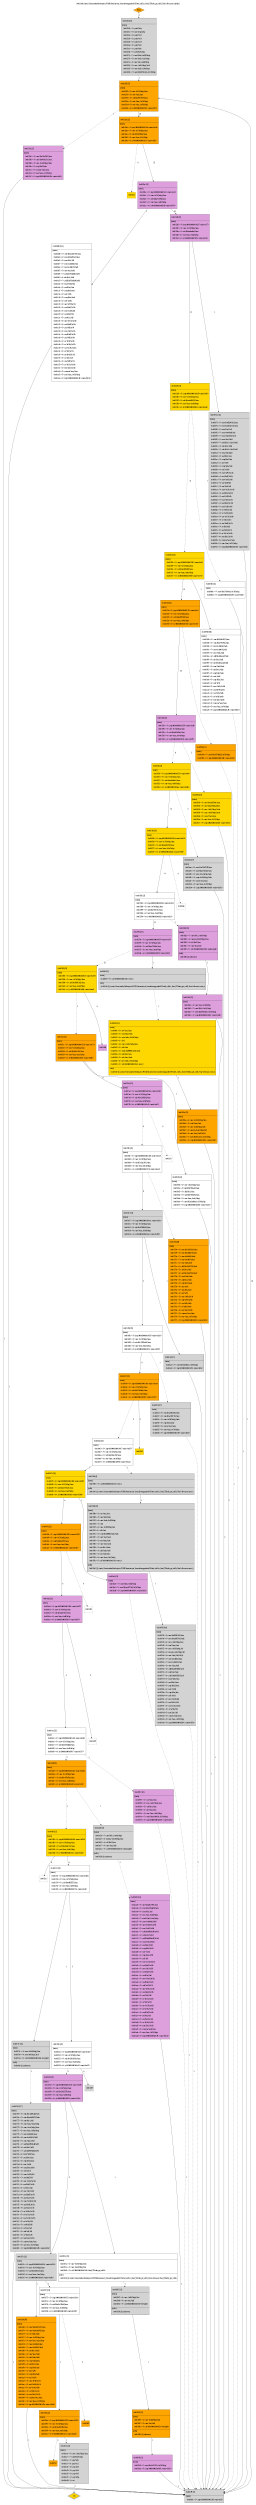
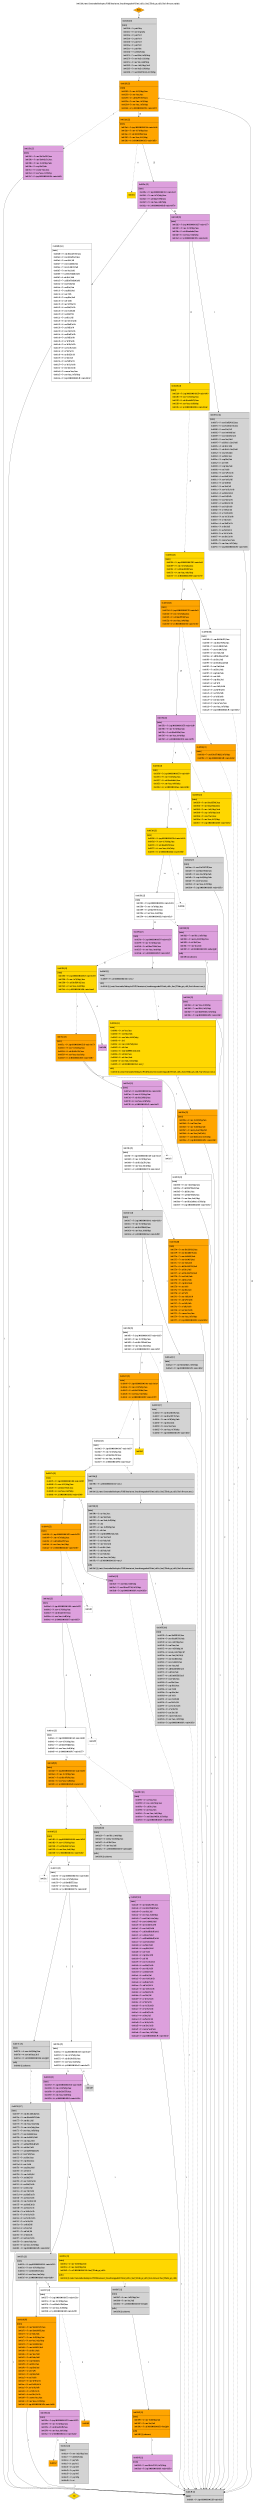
(225, 590) -> none
(118, 2267) -> (118, 2267)
(59, 2424) -> (59, 2424)
